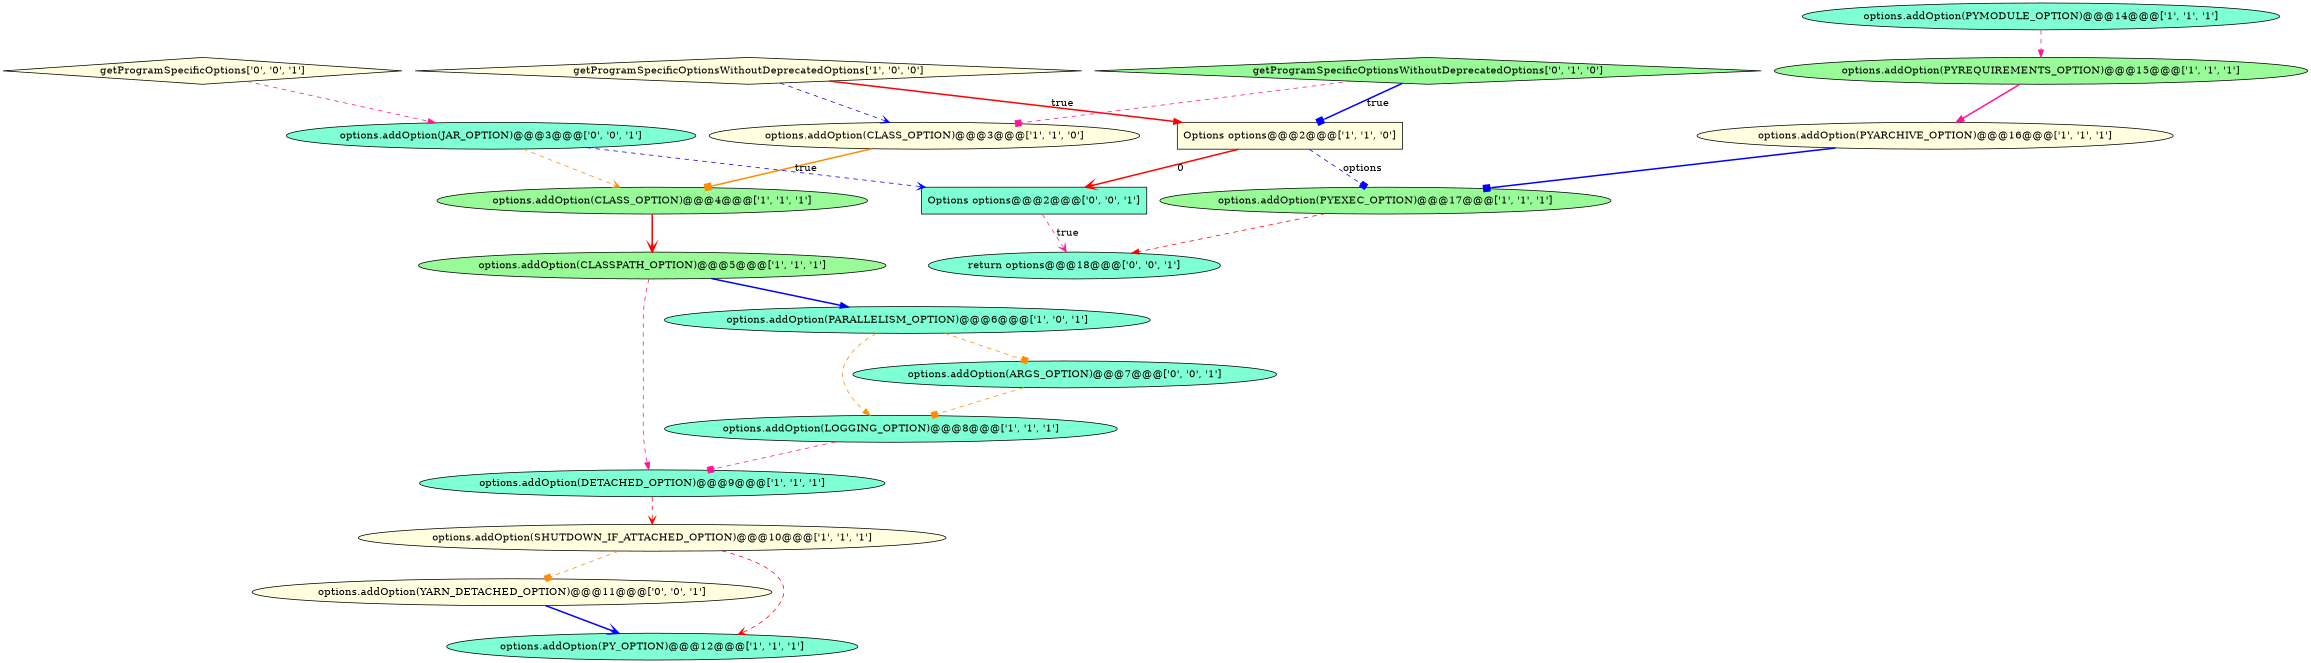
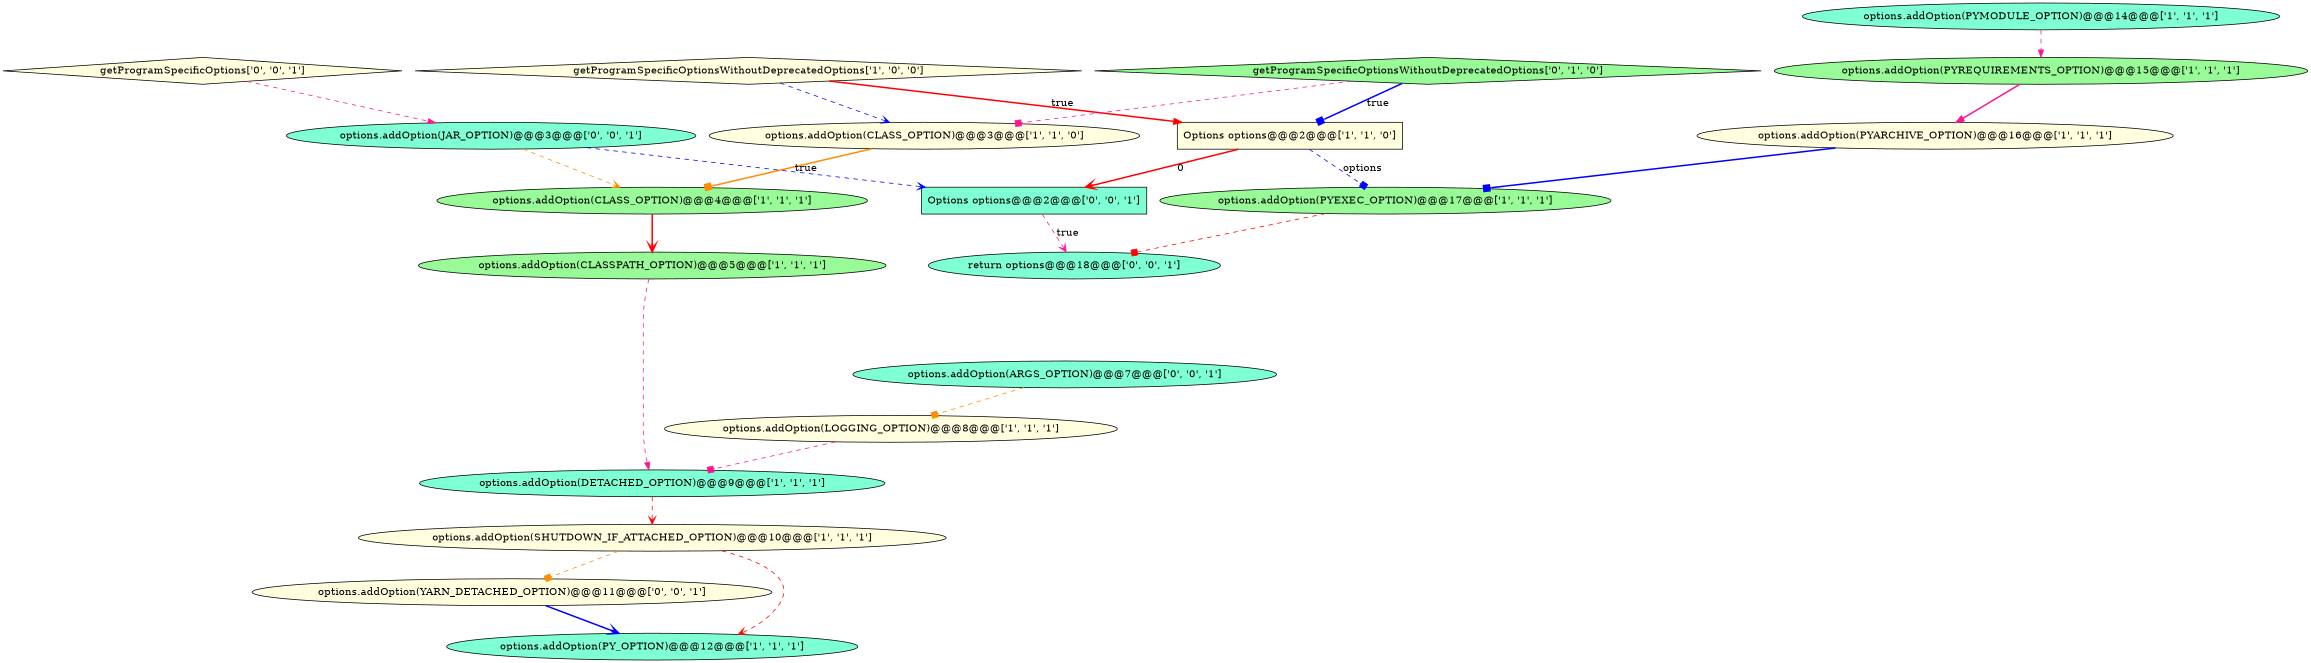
(1232, 233) -> (1232, 233)
(907, 320) -> none
(891, 429) -> (891, 429)
